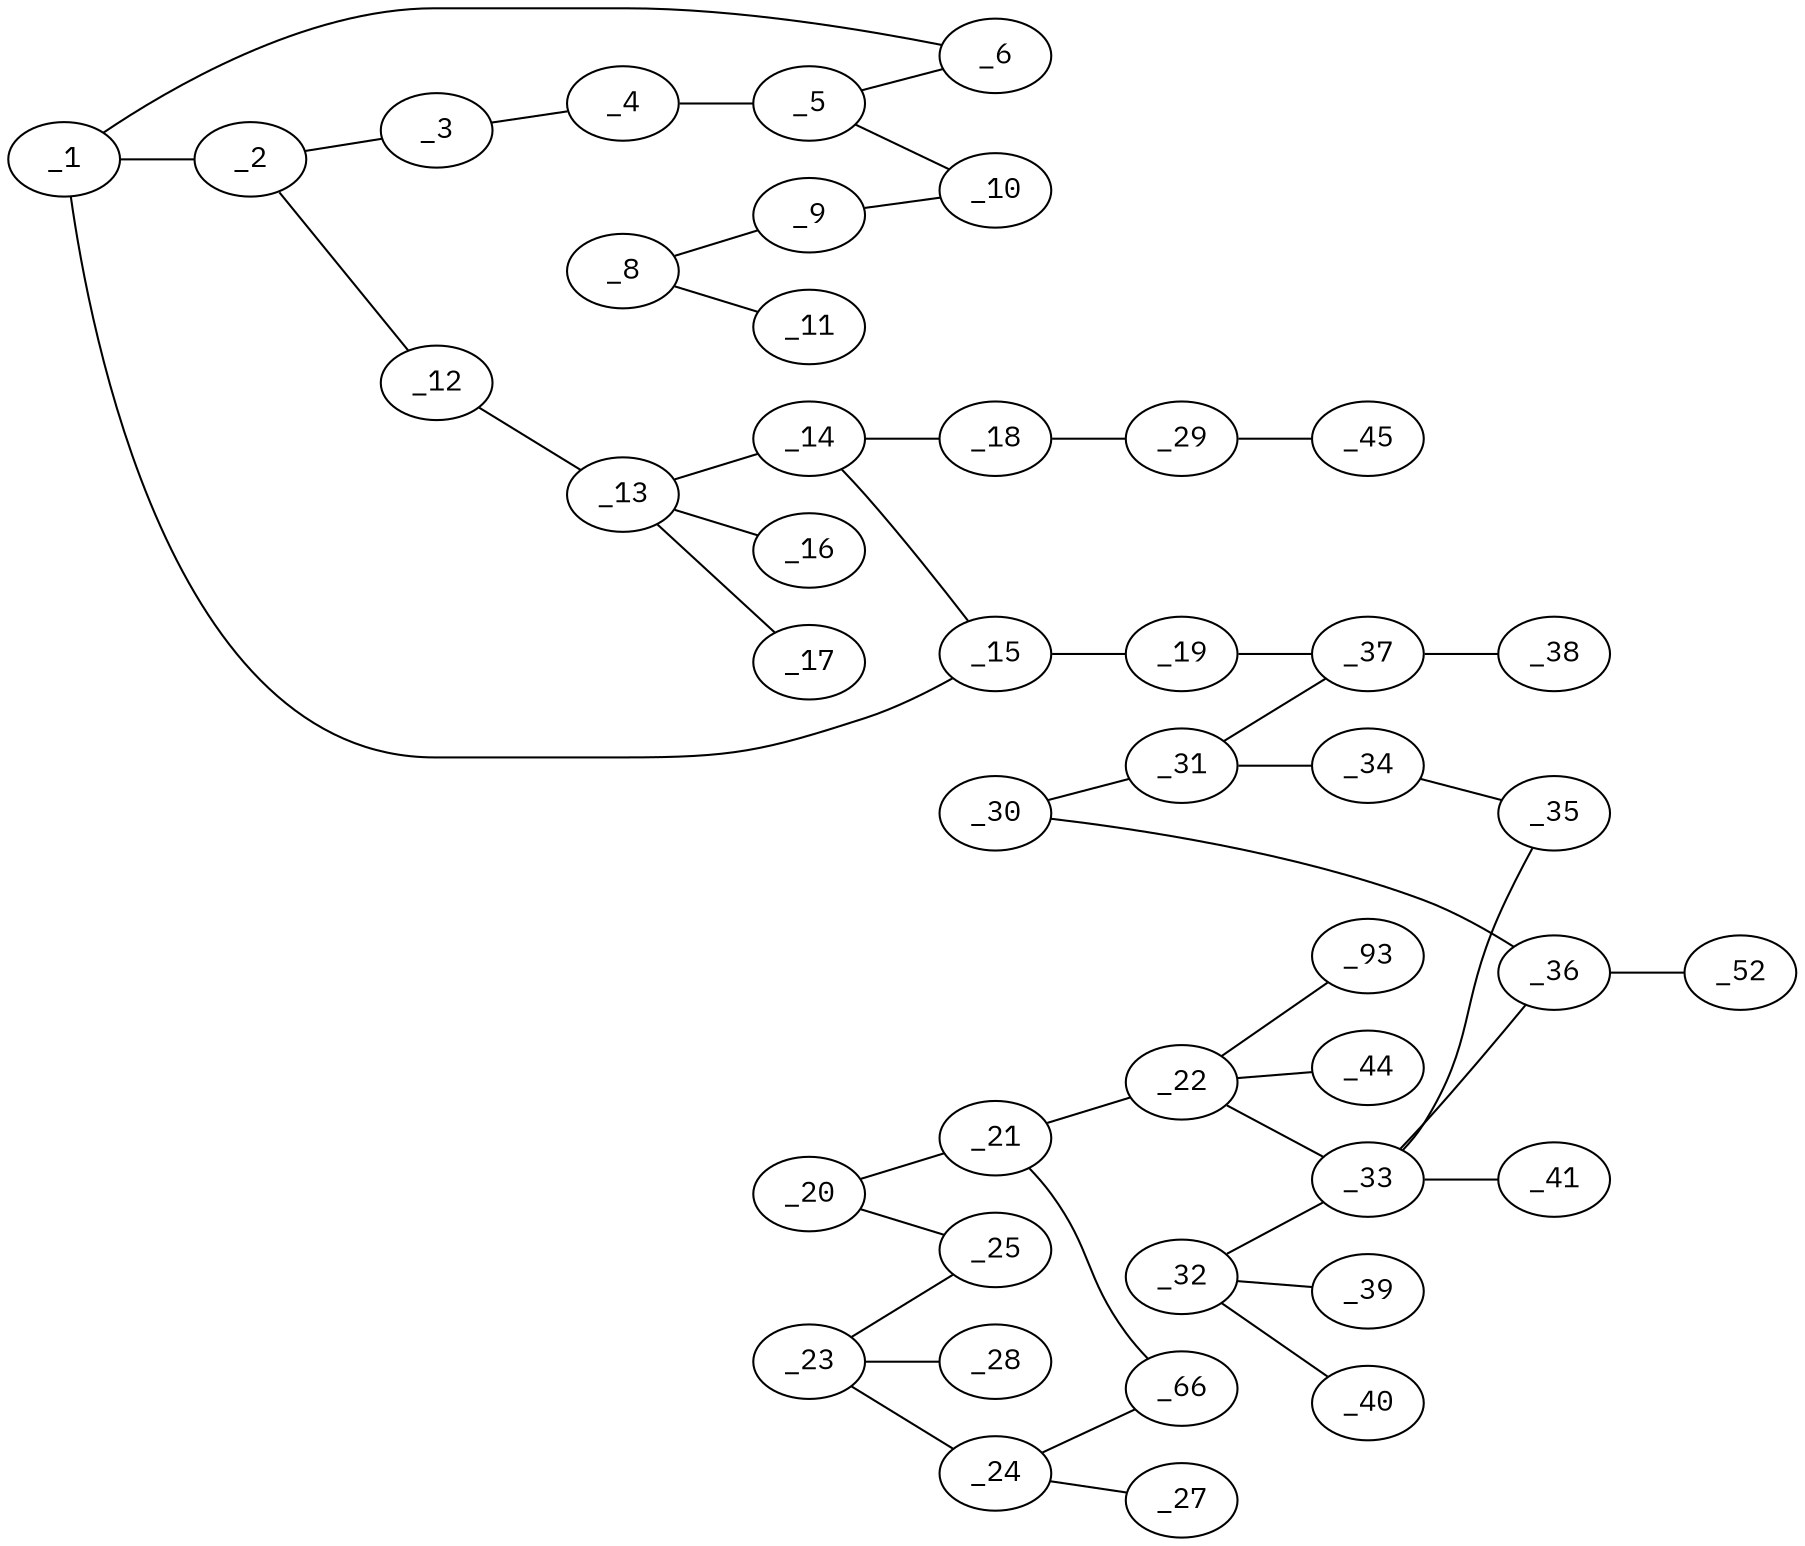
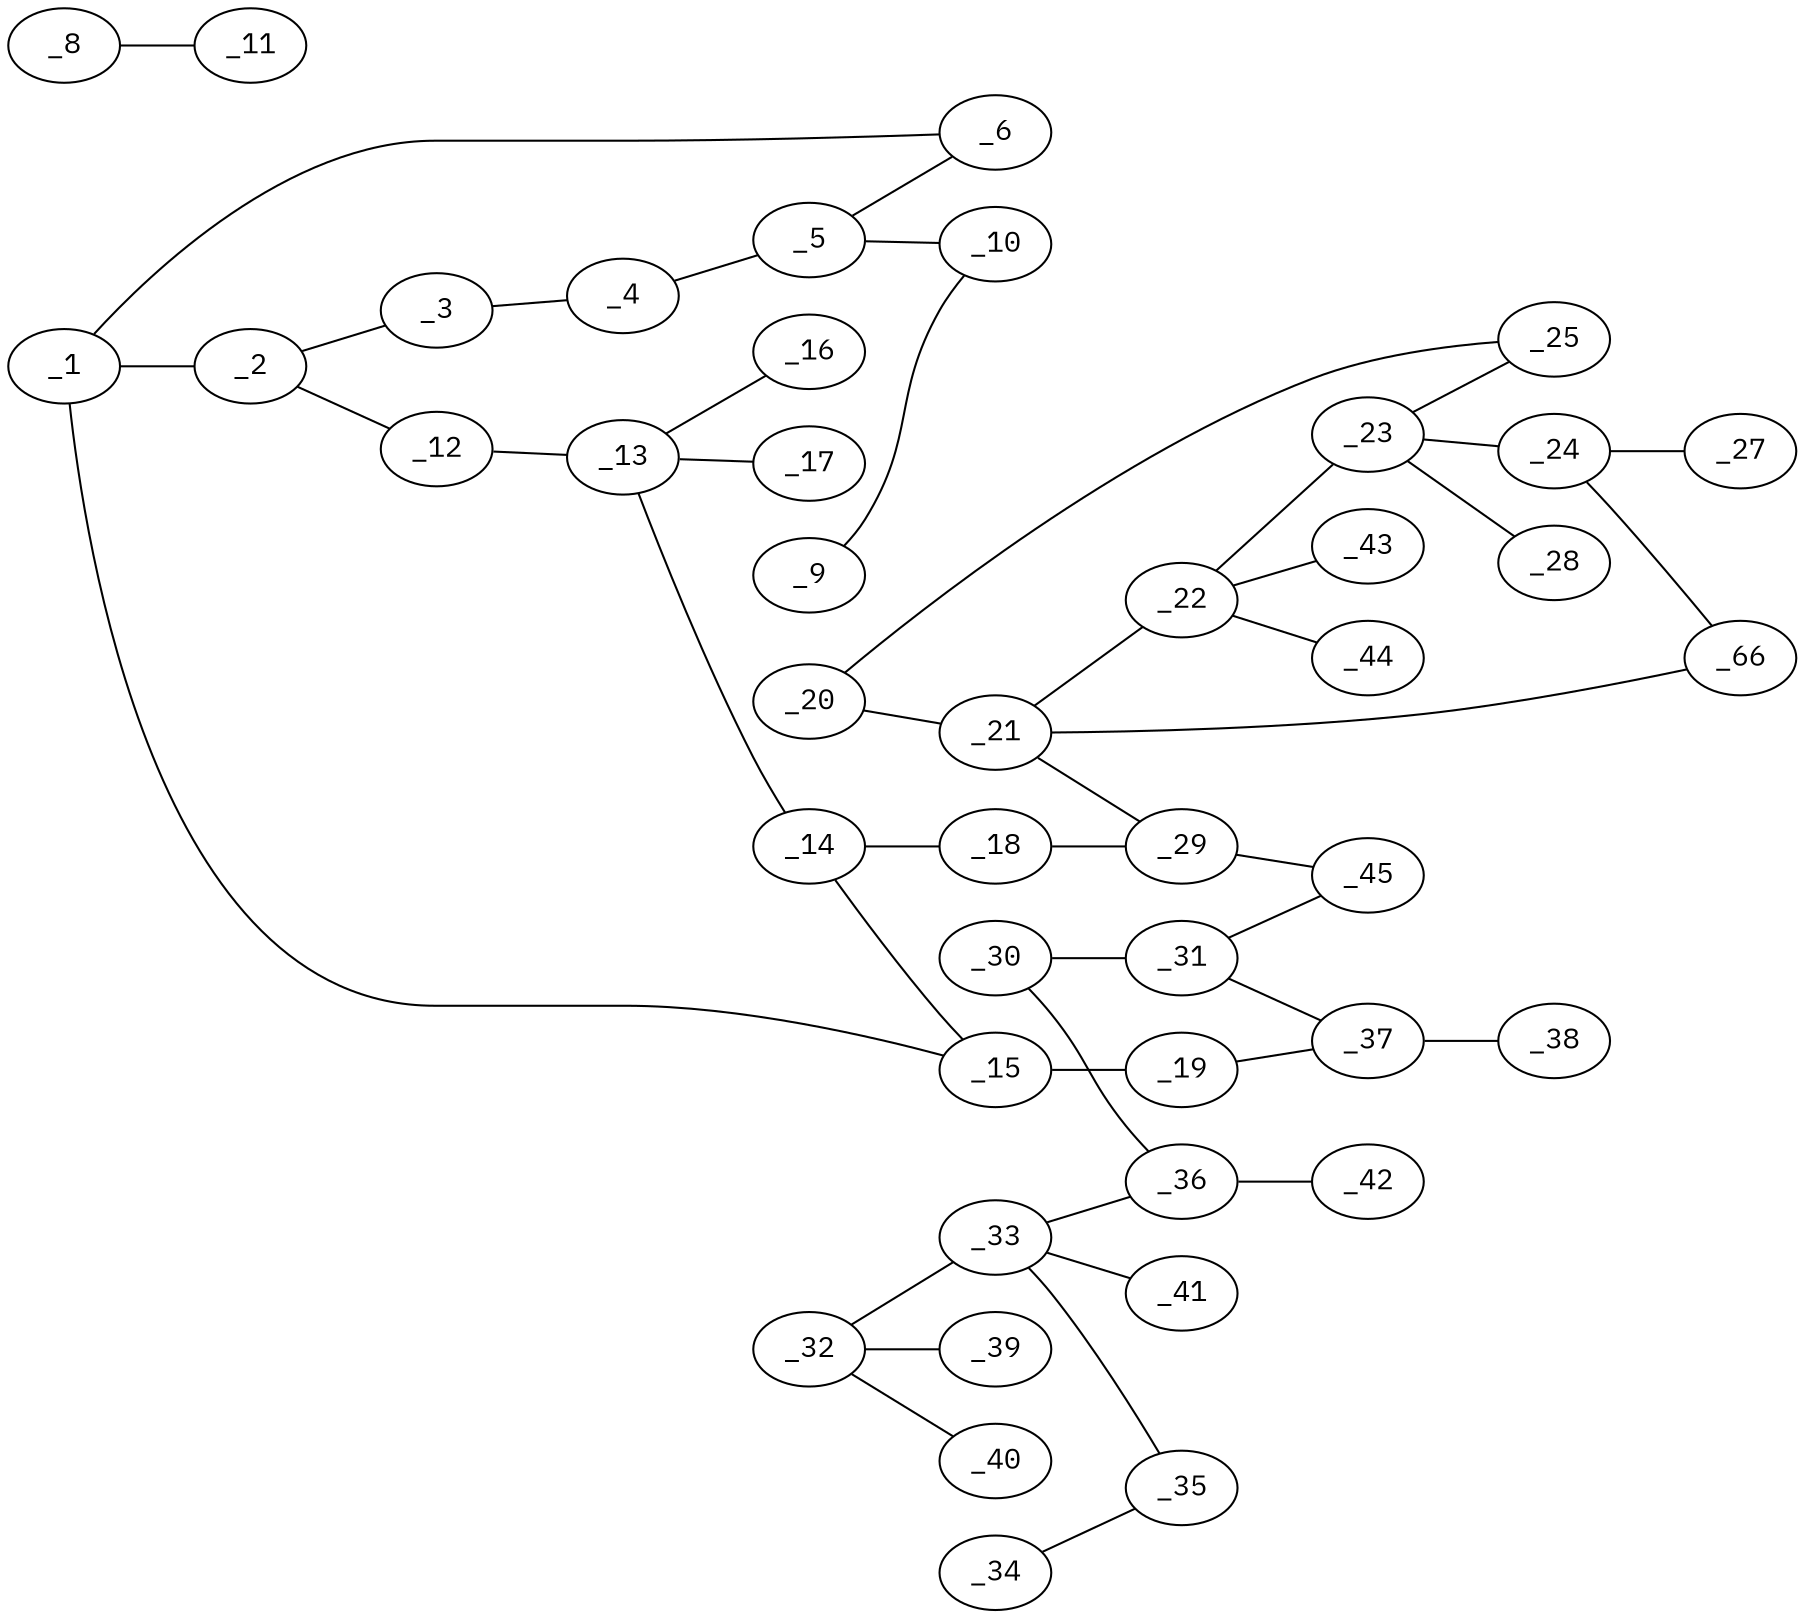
(716, 243) -> none
(1275, 766) -> (1275, 917)
none -> (1089, 790)
(1368, 956) -> (1368, 546)
(1740, 973) -> (1368, 1182)
(1275, 1131) -> (1275, 518)
